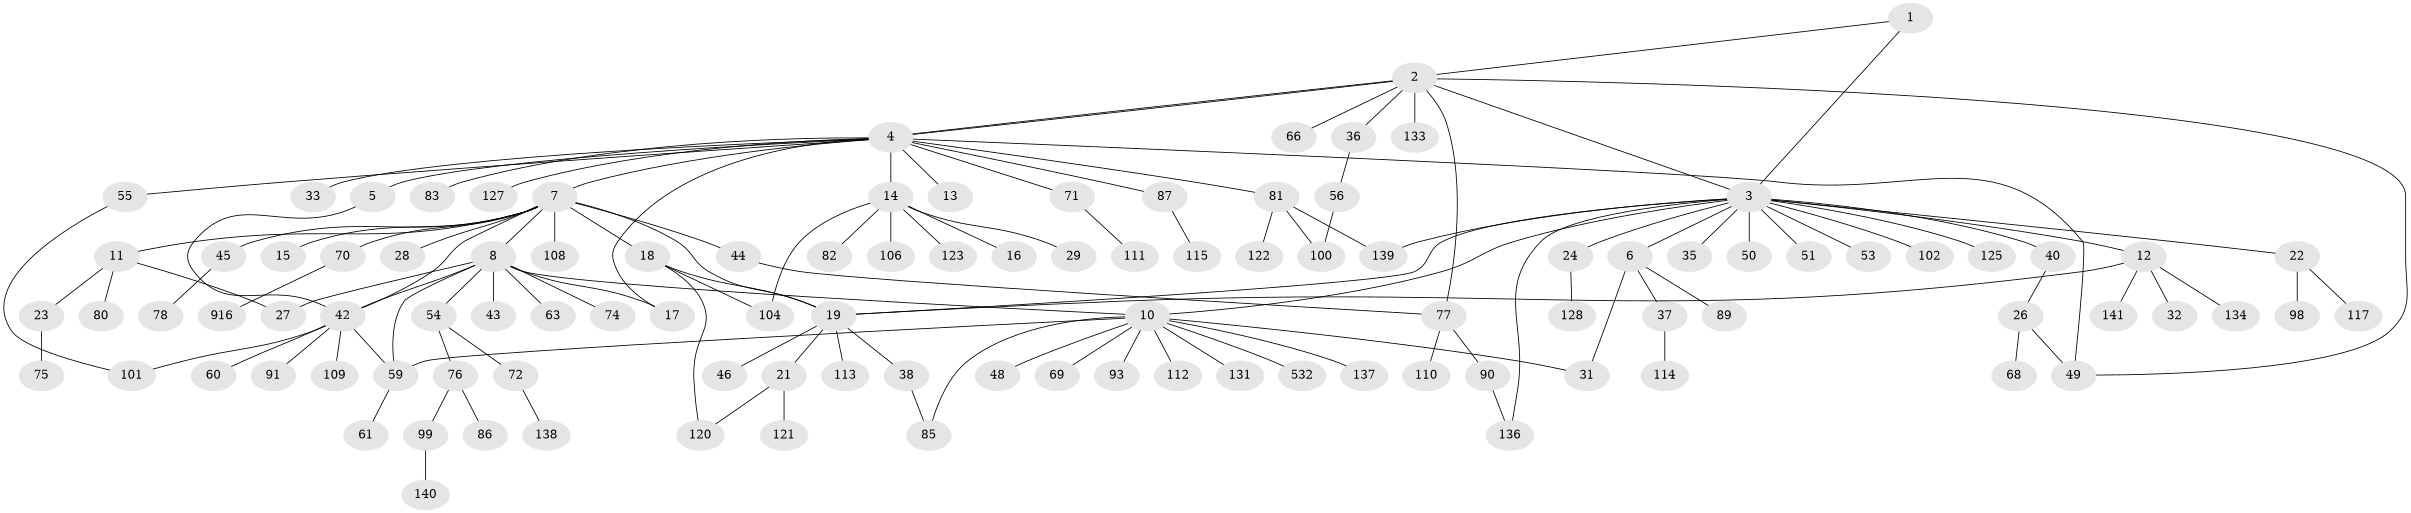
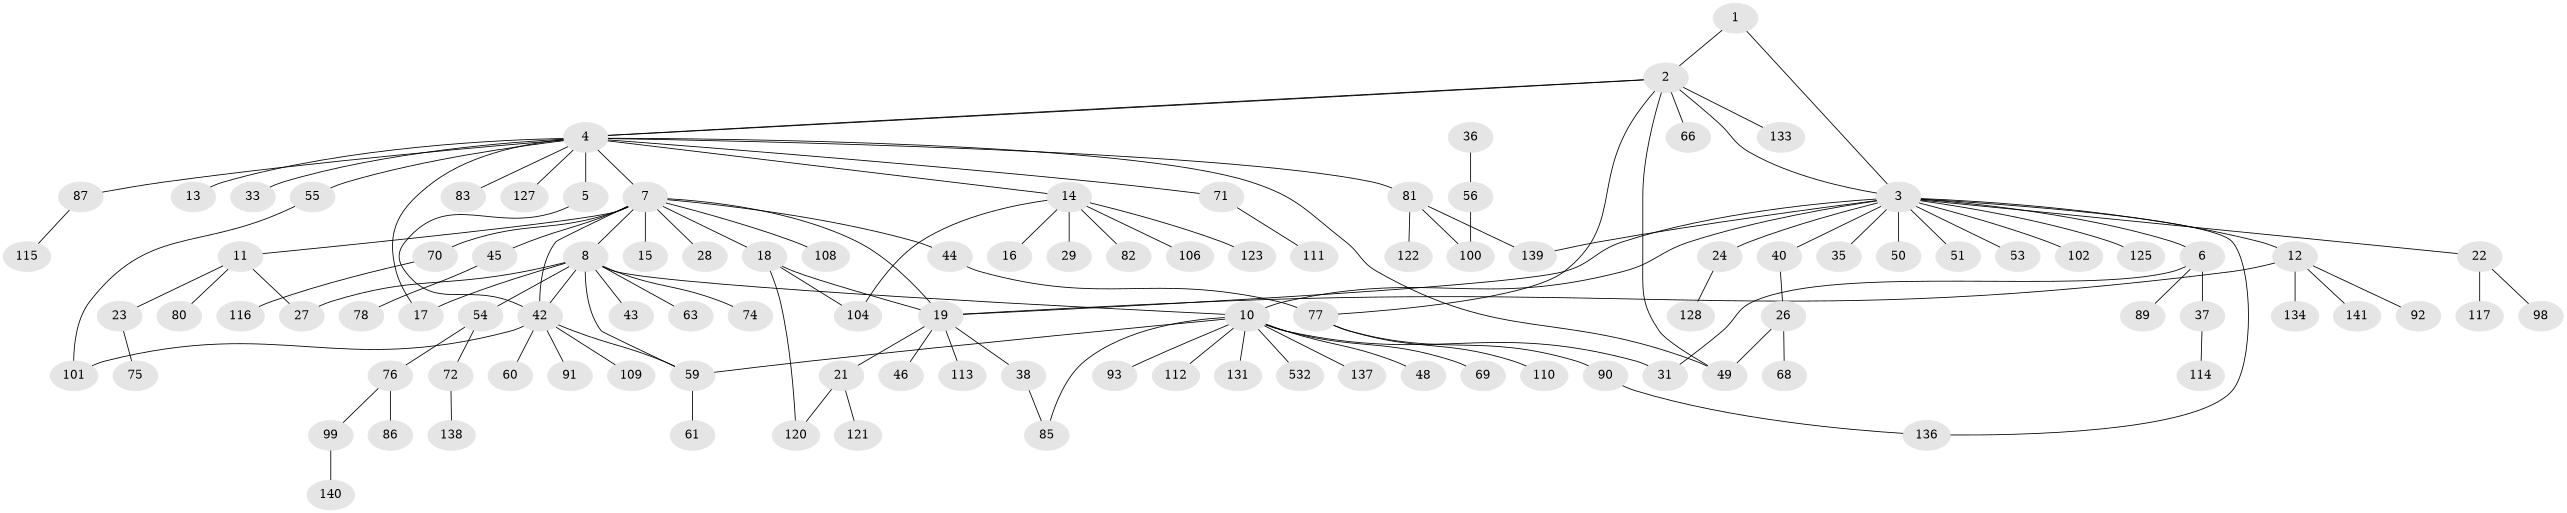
(1384, 108) -> none
(222, 316) -> (241, 316)
(2175, 316) -> (2418, 316)
